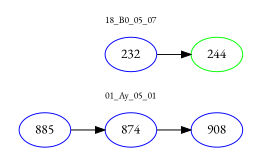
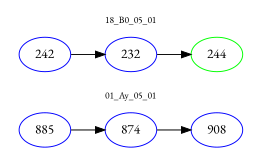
(131, 21) -> (131, 21)
none -> (45, 54)
